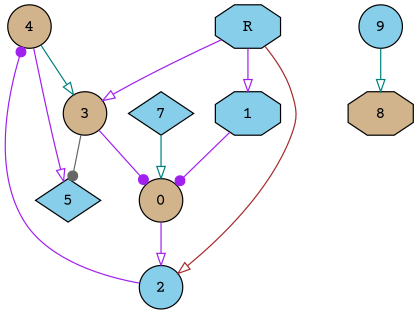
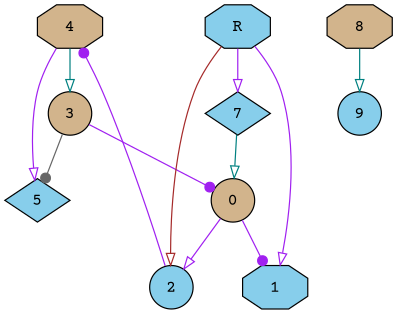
(29, 27) -> (70, 27)
(381, 64) -> (360, 64)
(167, 66) -> (238, 64)
(207, 155) -> (251, 238)
